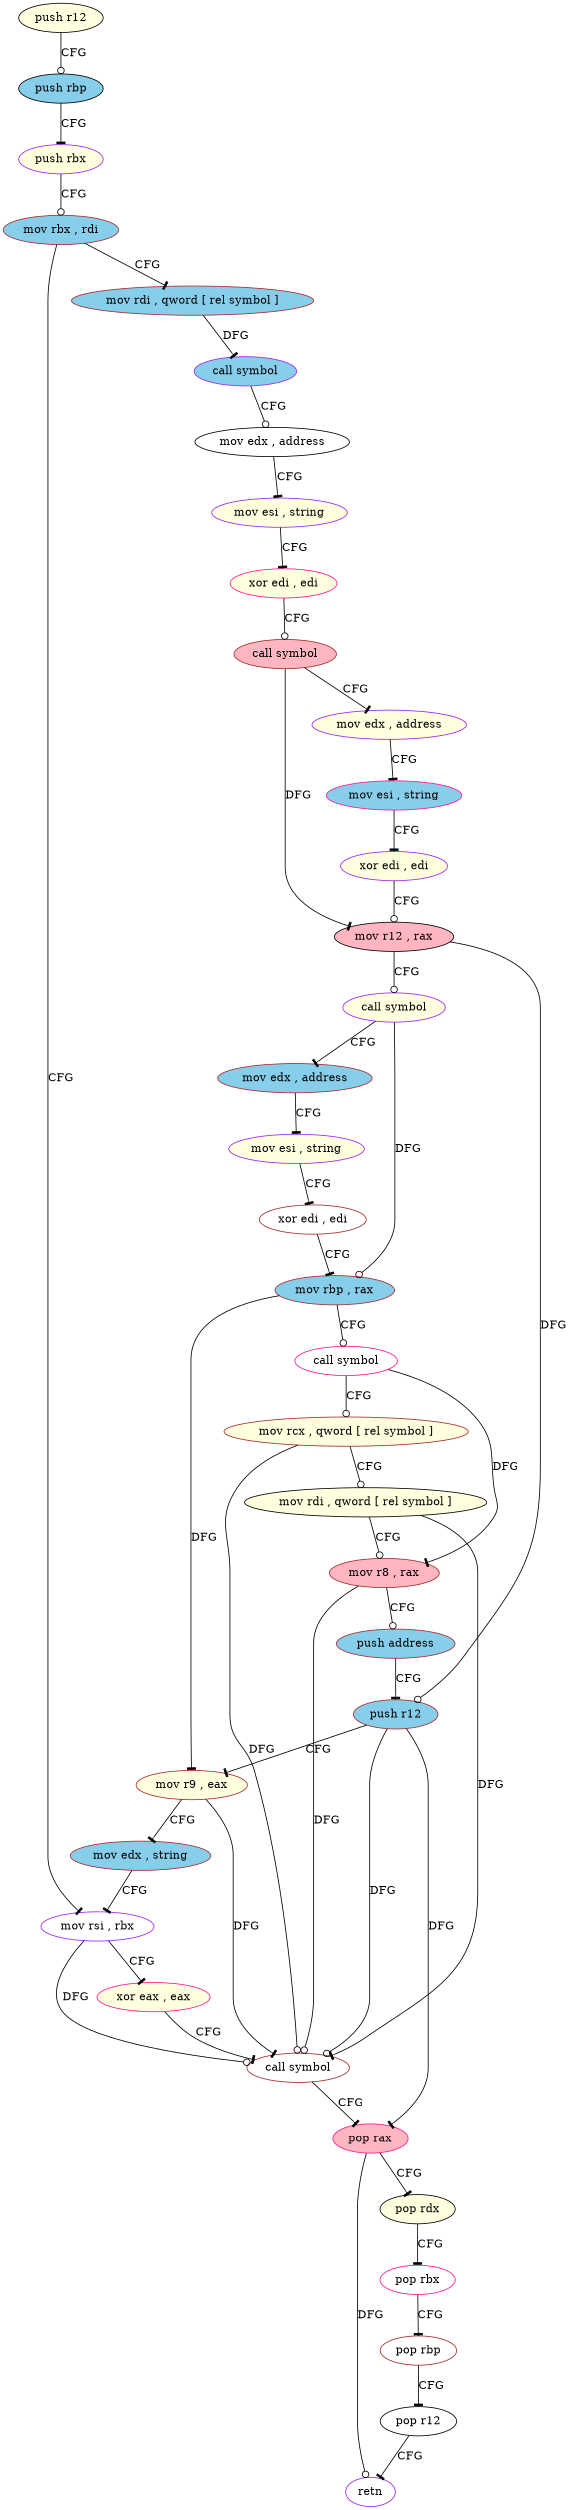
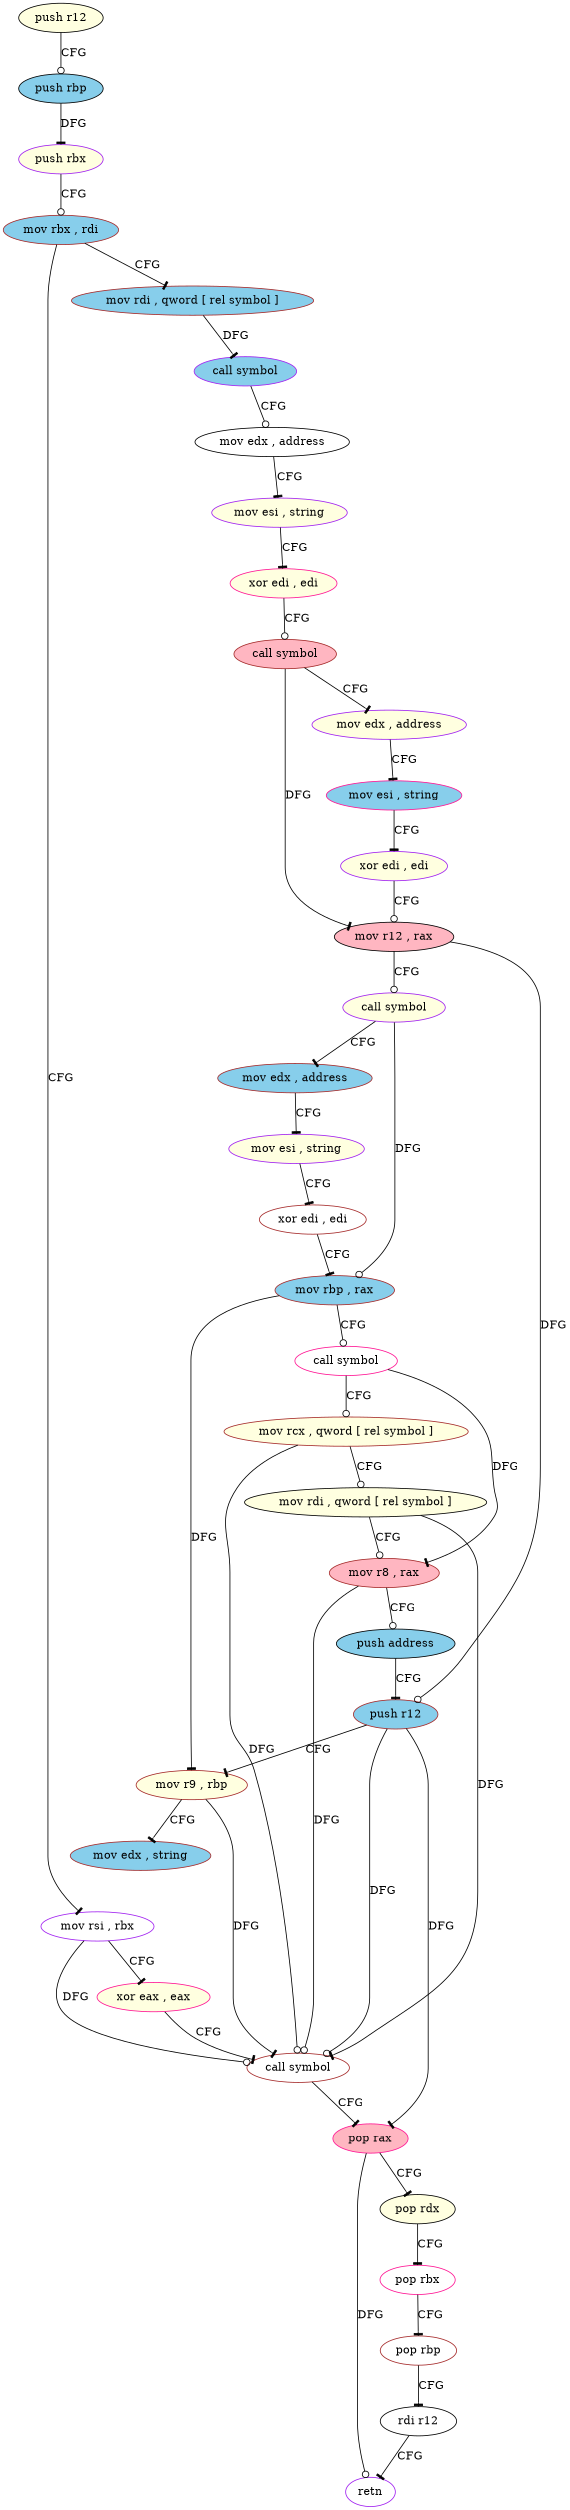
(74, 124) -> (74, 124)
(396, 1644) -> (396, 1644)
(192, 1785) -> (192, 1785)
(120, 1889) -> none
(418, 2421) -> (418, 2421)
